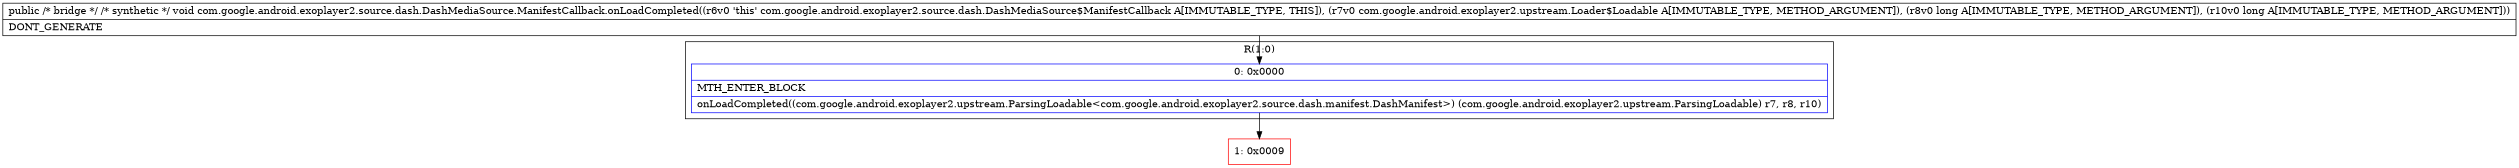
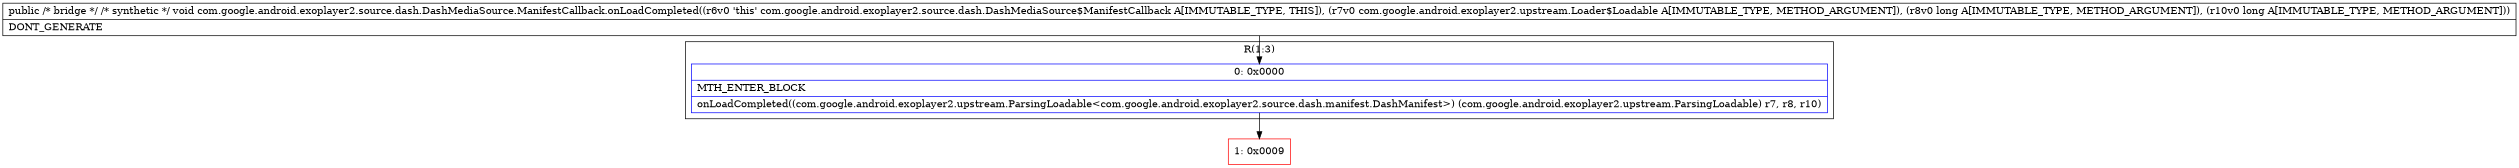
(1259, 50) -> (1259, 50)
